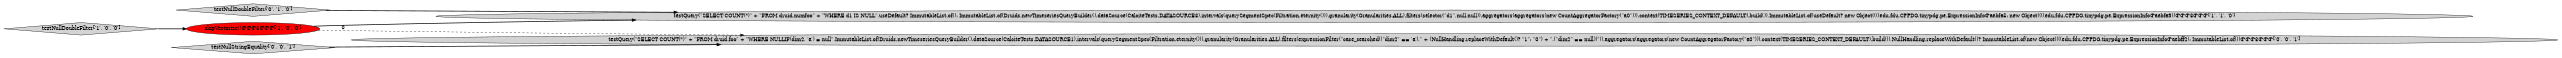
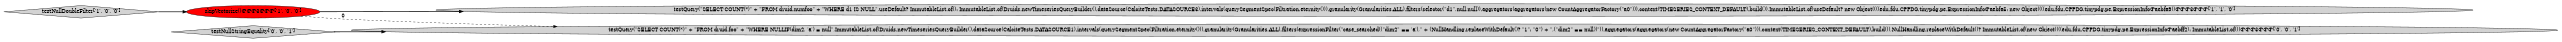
(253, 10) -> none
